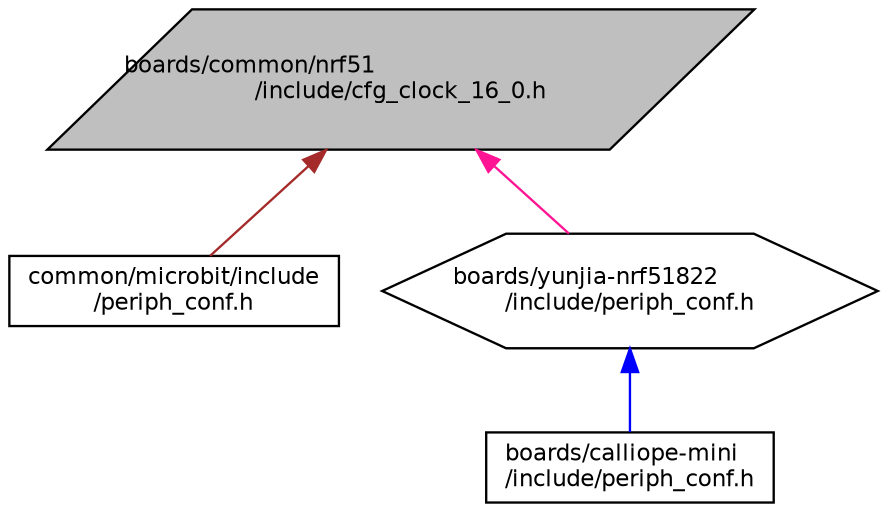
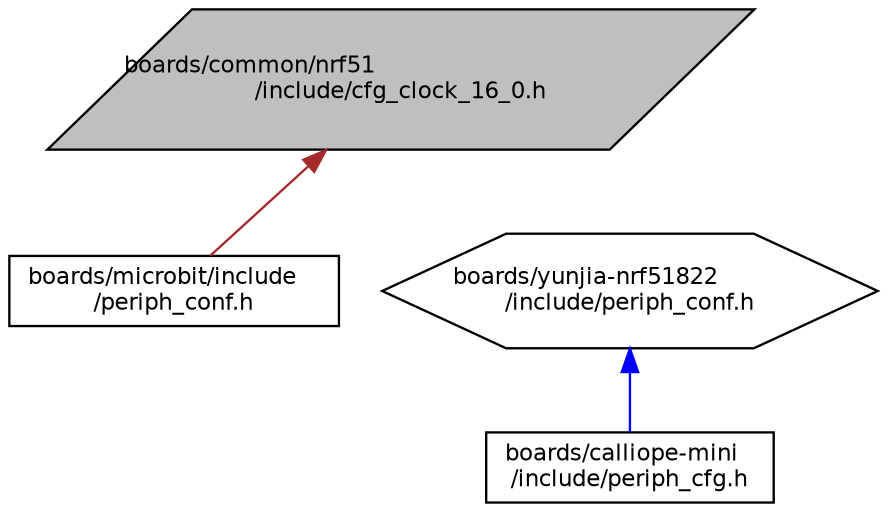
(532, 200) -> none
(174, 291) -> (174, 291)
(630, 467) -> (630, 467)
